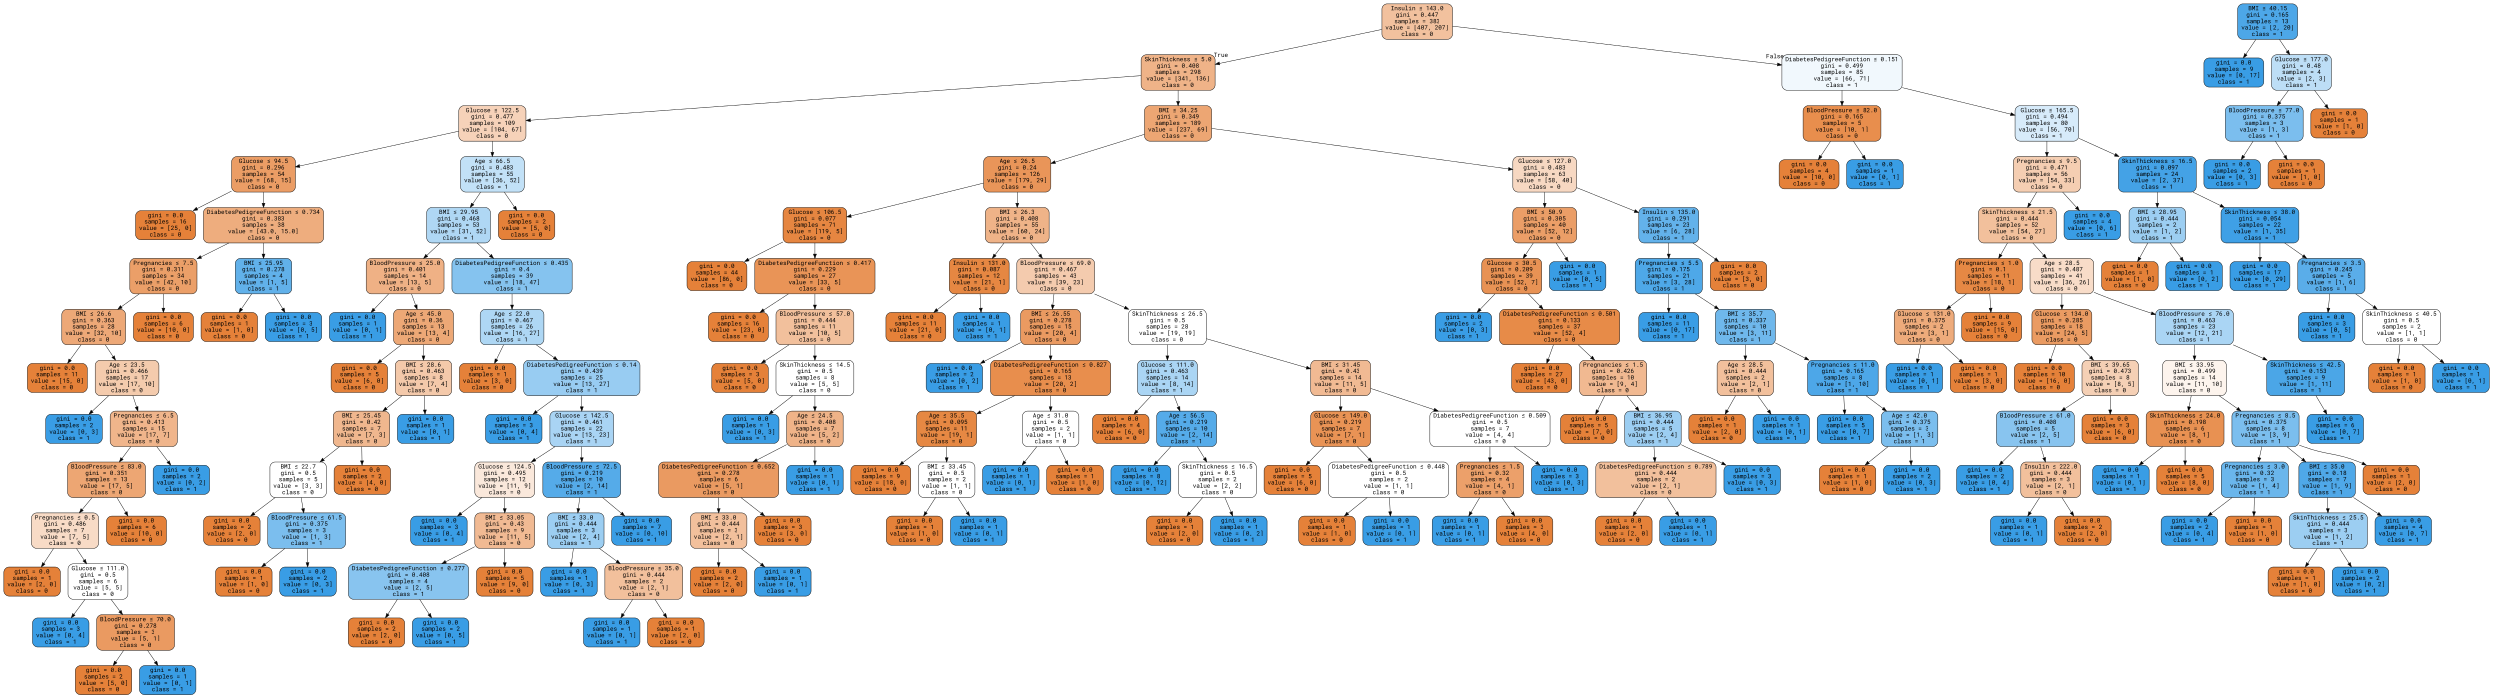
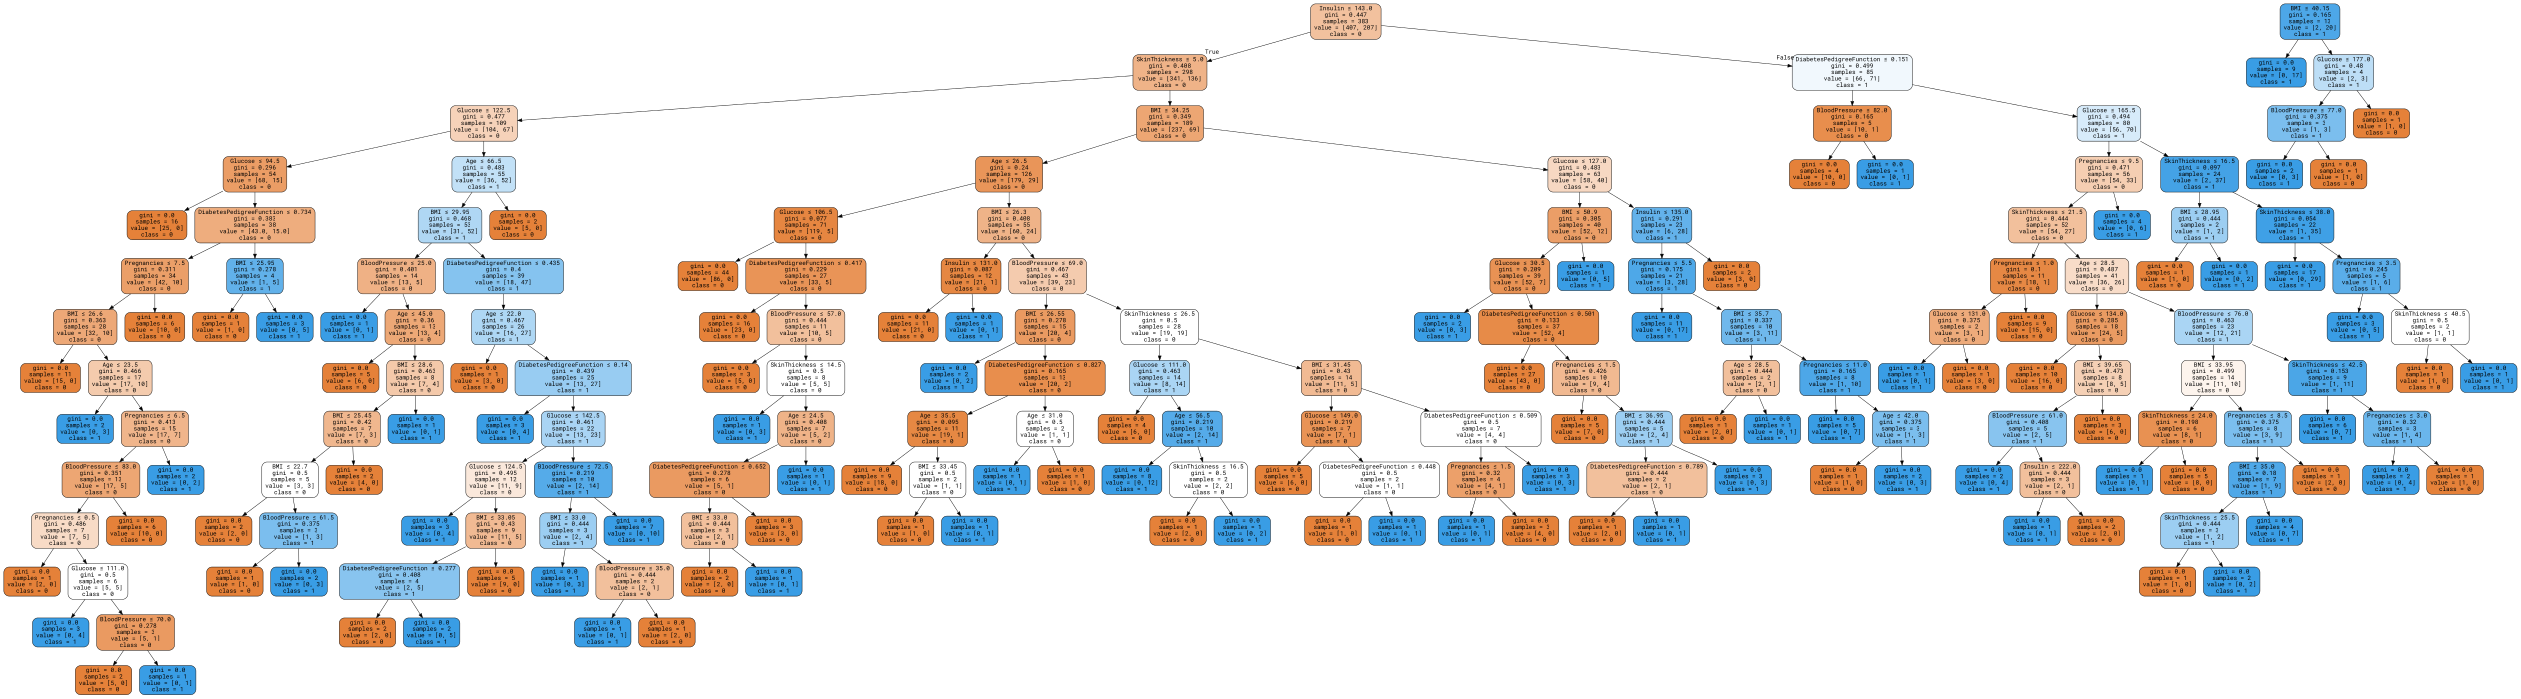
(2261, 452) -> (2361, 402)
